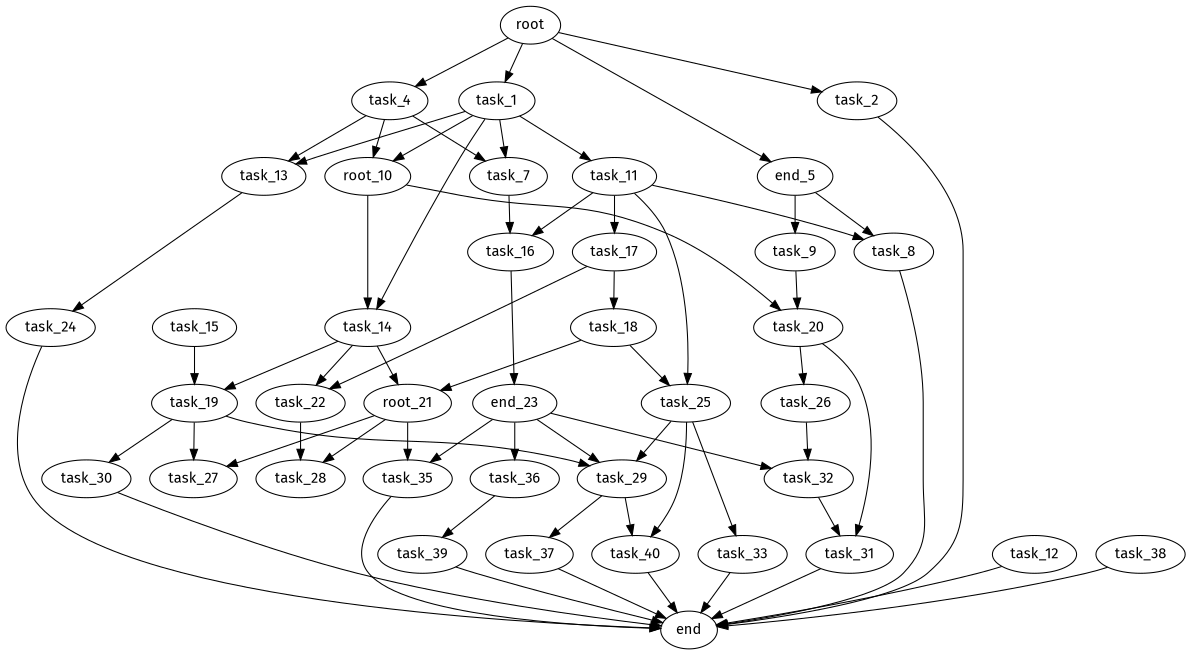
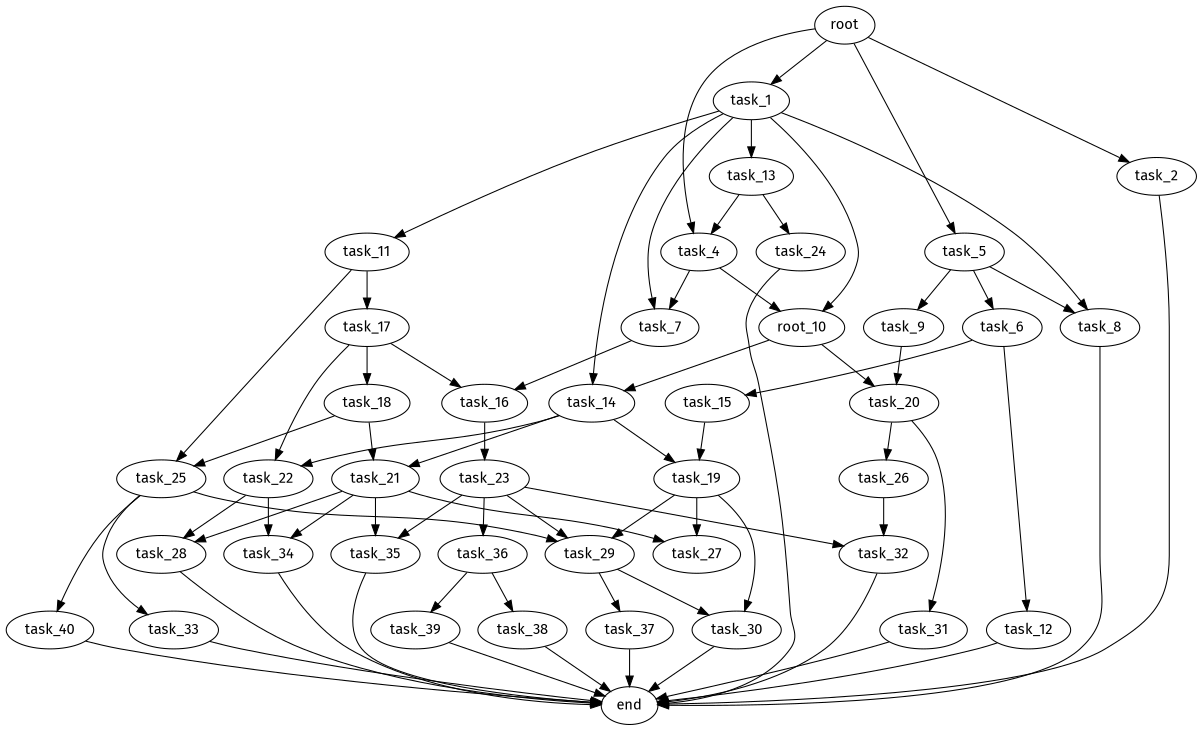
(332, 136) -> (728, 210)
(795, 176) -> (965, 252)
(754, 209) -> (944, 188)
(563, 214) -> (421, 362)
none -> (1002, 328)
(408, 403) -> (375, 479)
(515, 403) -> (485, 479)
(628, 511) -> (658, 590)
(827, 512) -> (816, 655)
none -> (268, 554)
none -> (500, 587)
none -> (331, 659)
